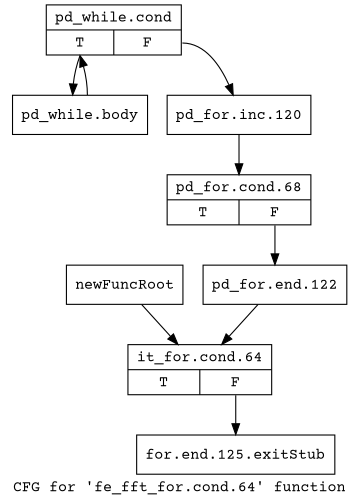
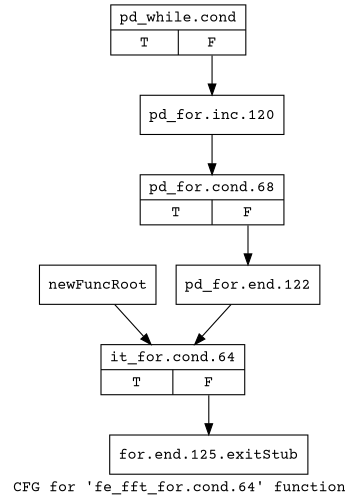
(80, 115) -> none
